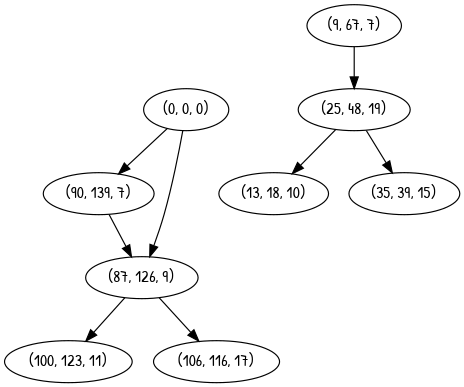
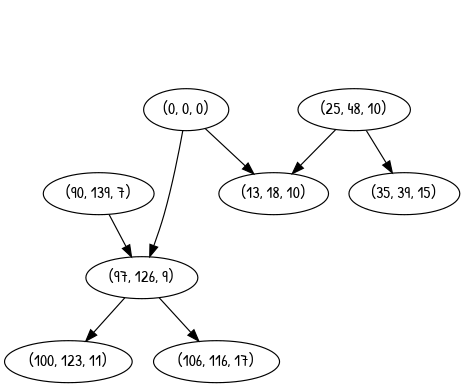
(354, 26) -> none
(354, 110) -> (354, 110)
(147, 147) -> (225, 147)
(142, 278) -> (142, 278)
